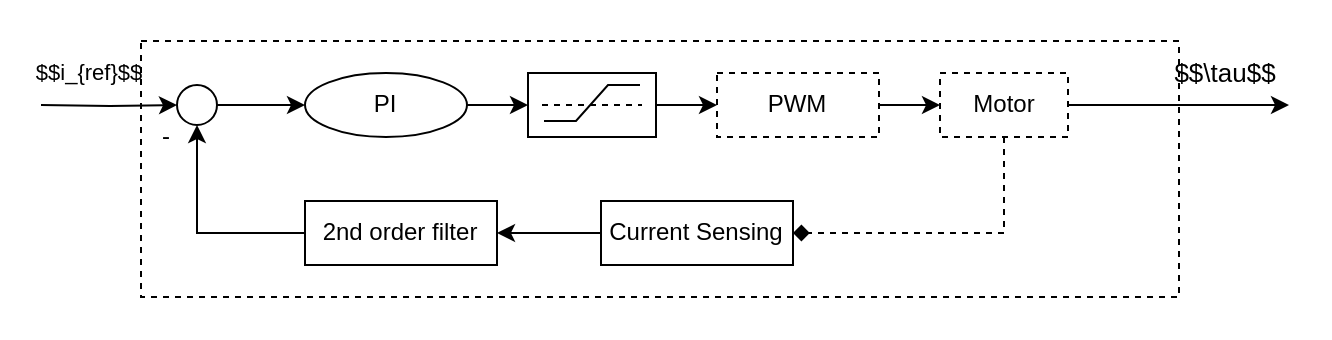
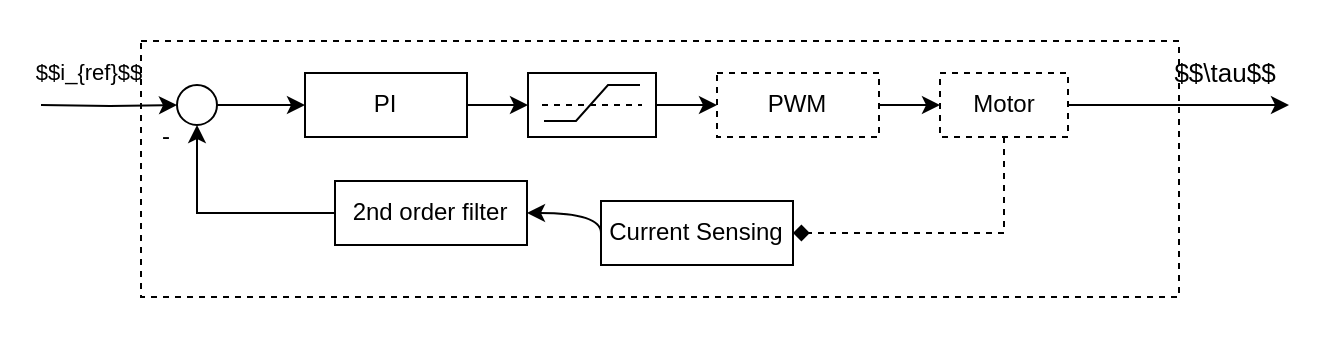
(386, 105) -> (386, 105)
(401, 233) -> (431, 213)
